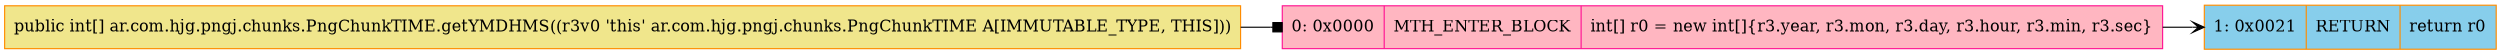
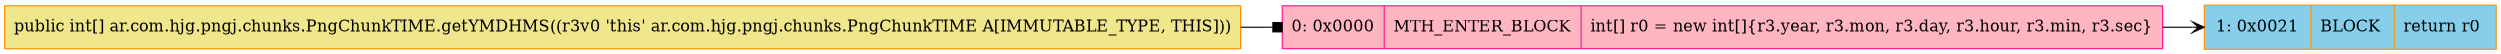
(2353, 27) -> (2350, 27)
